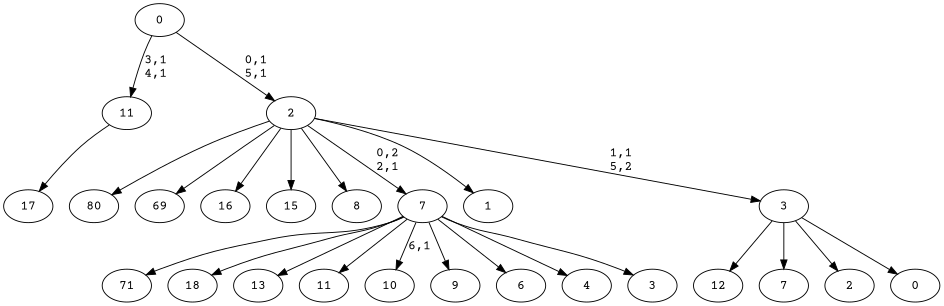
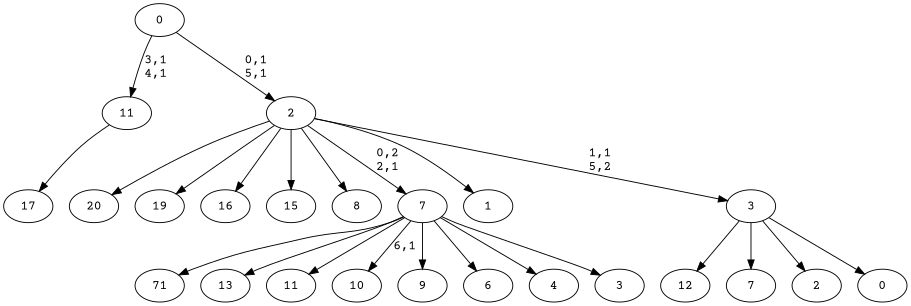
(94, 206) -> (94, 206)
(160, 206) -> (160, 206)
(193, 286) -> none
